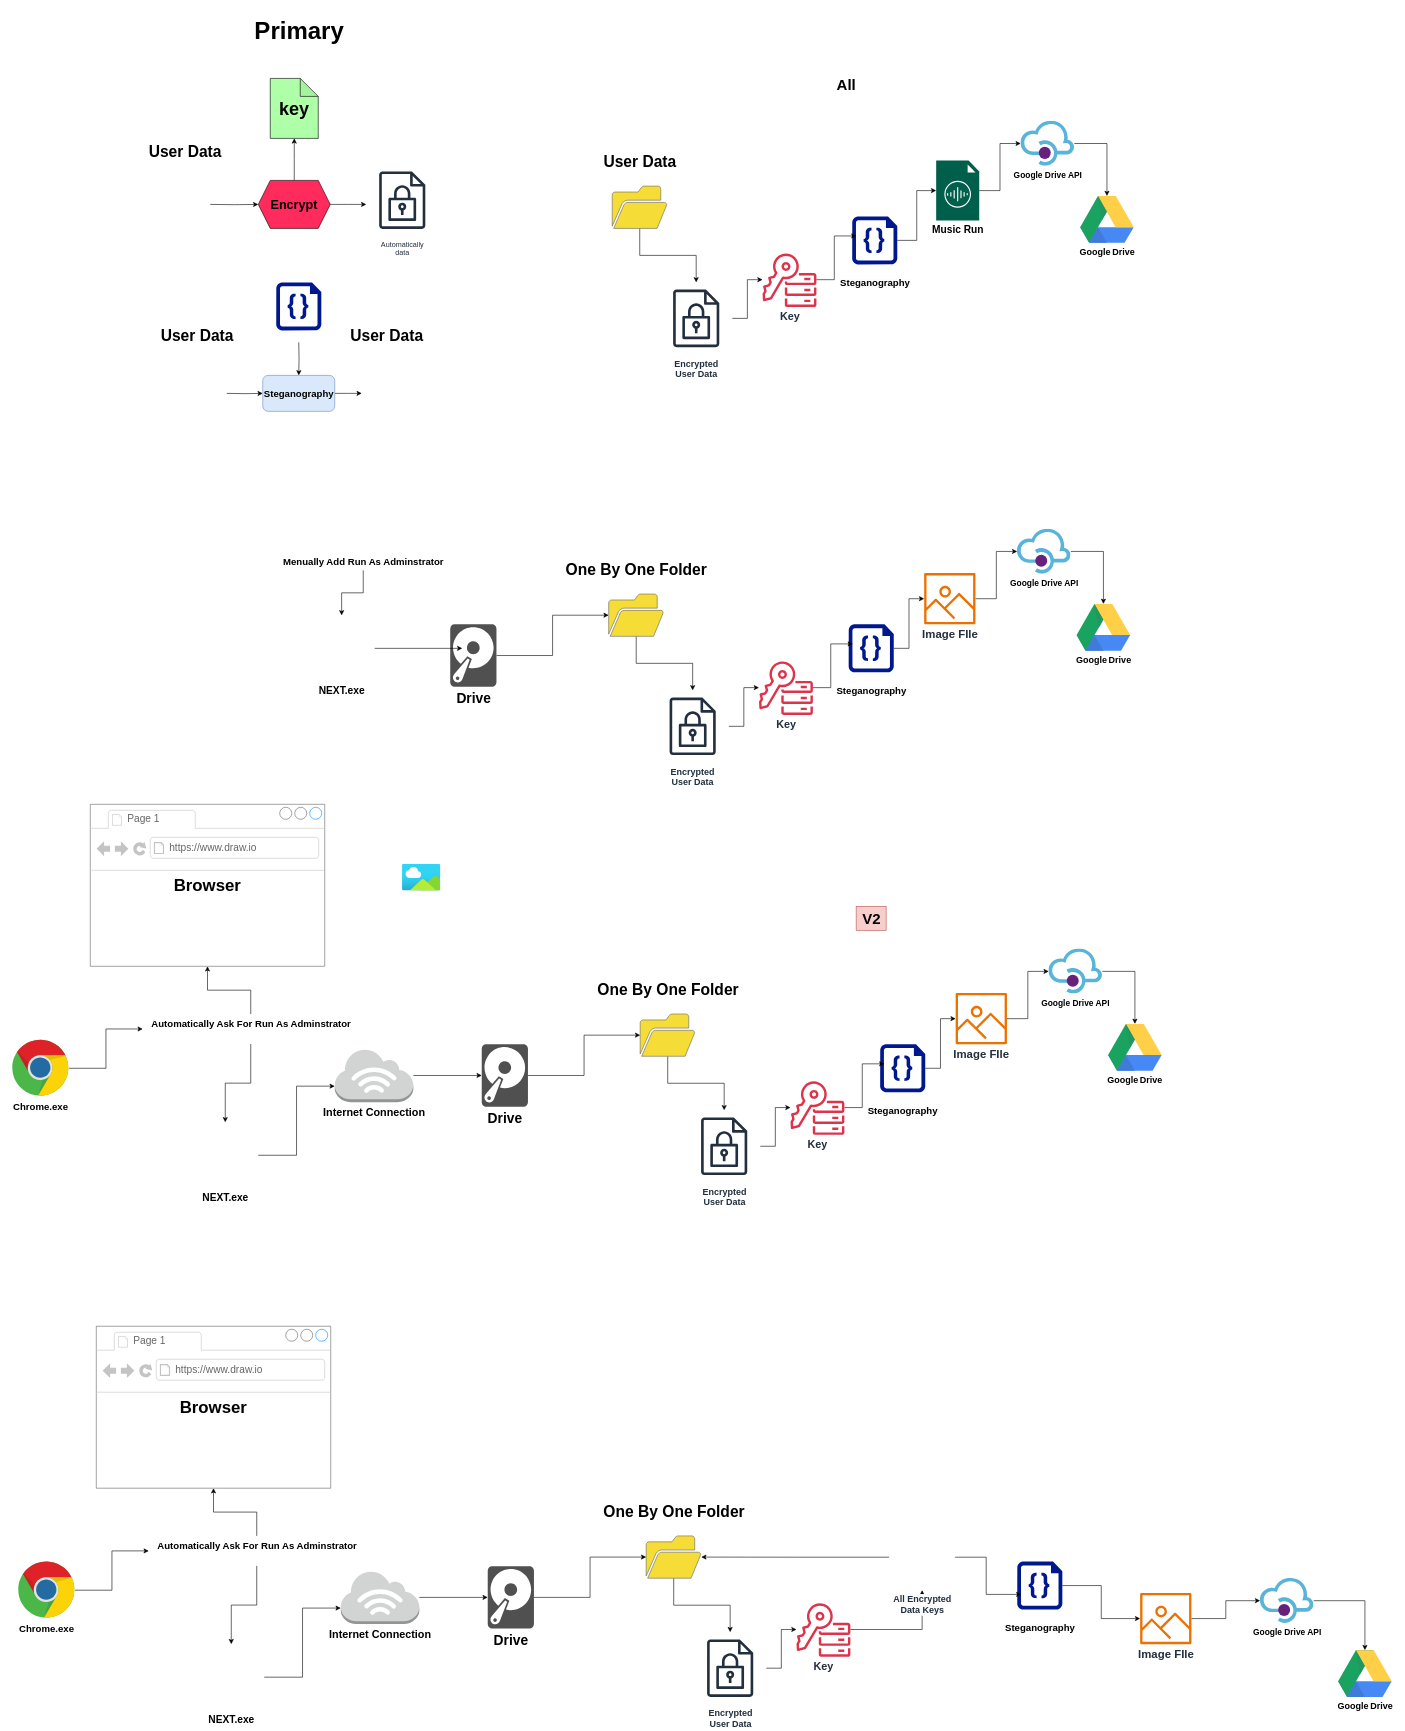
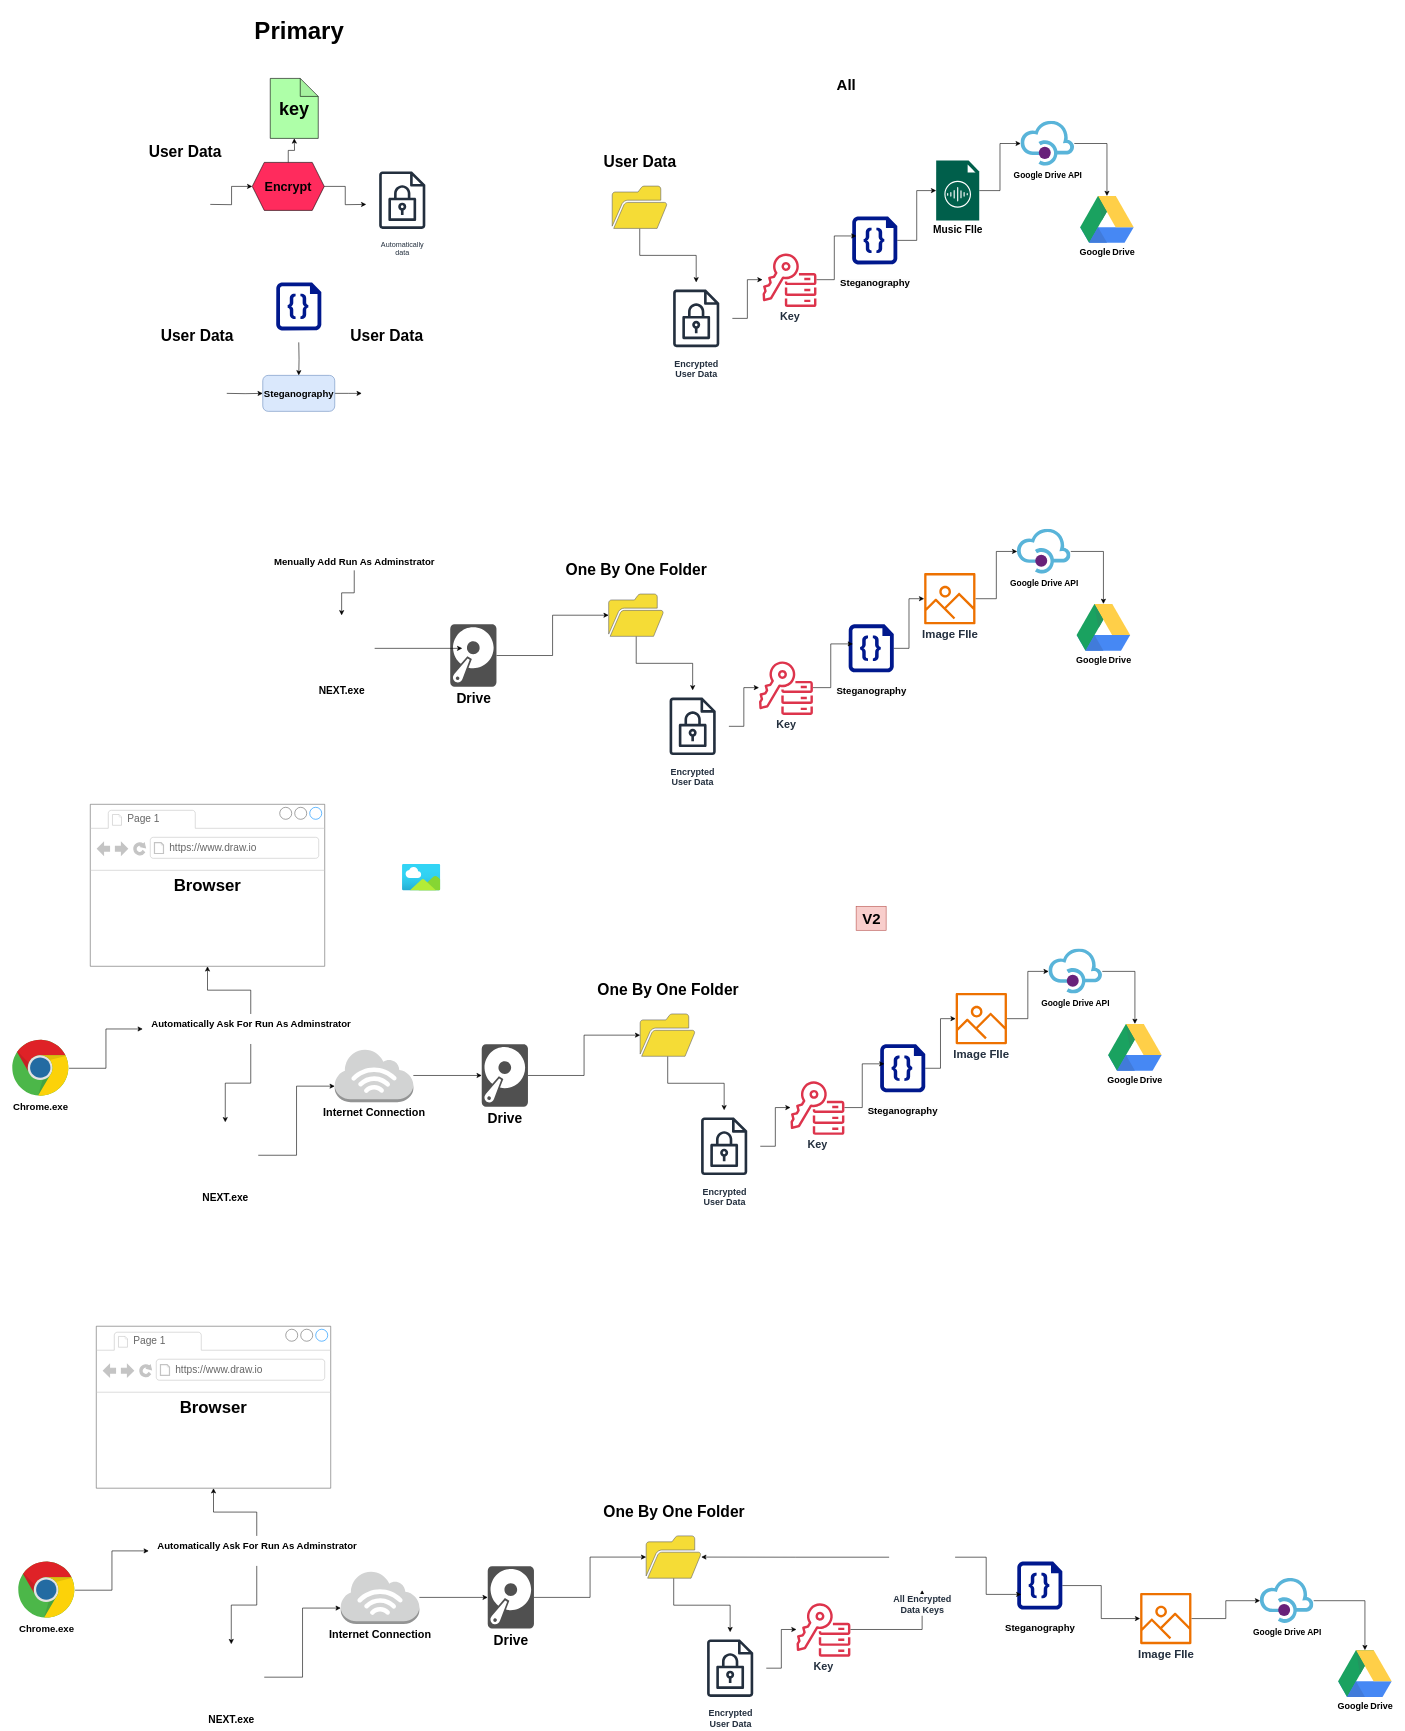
(294, 204) -> (288, 186)
(958, 229) -> (958, 229)
(363, 561) -> (354, 561)
